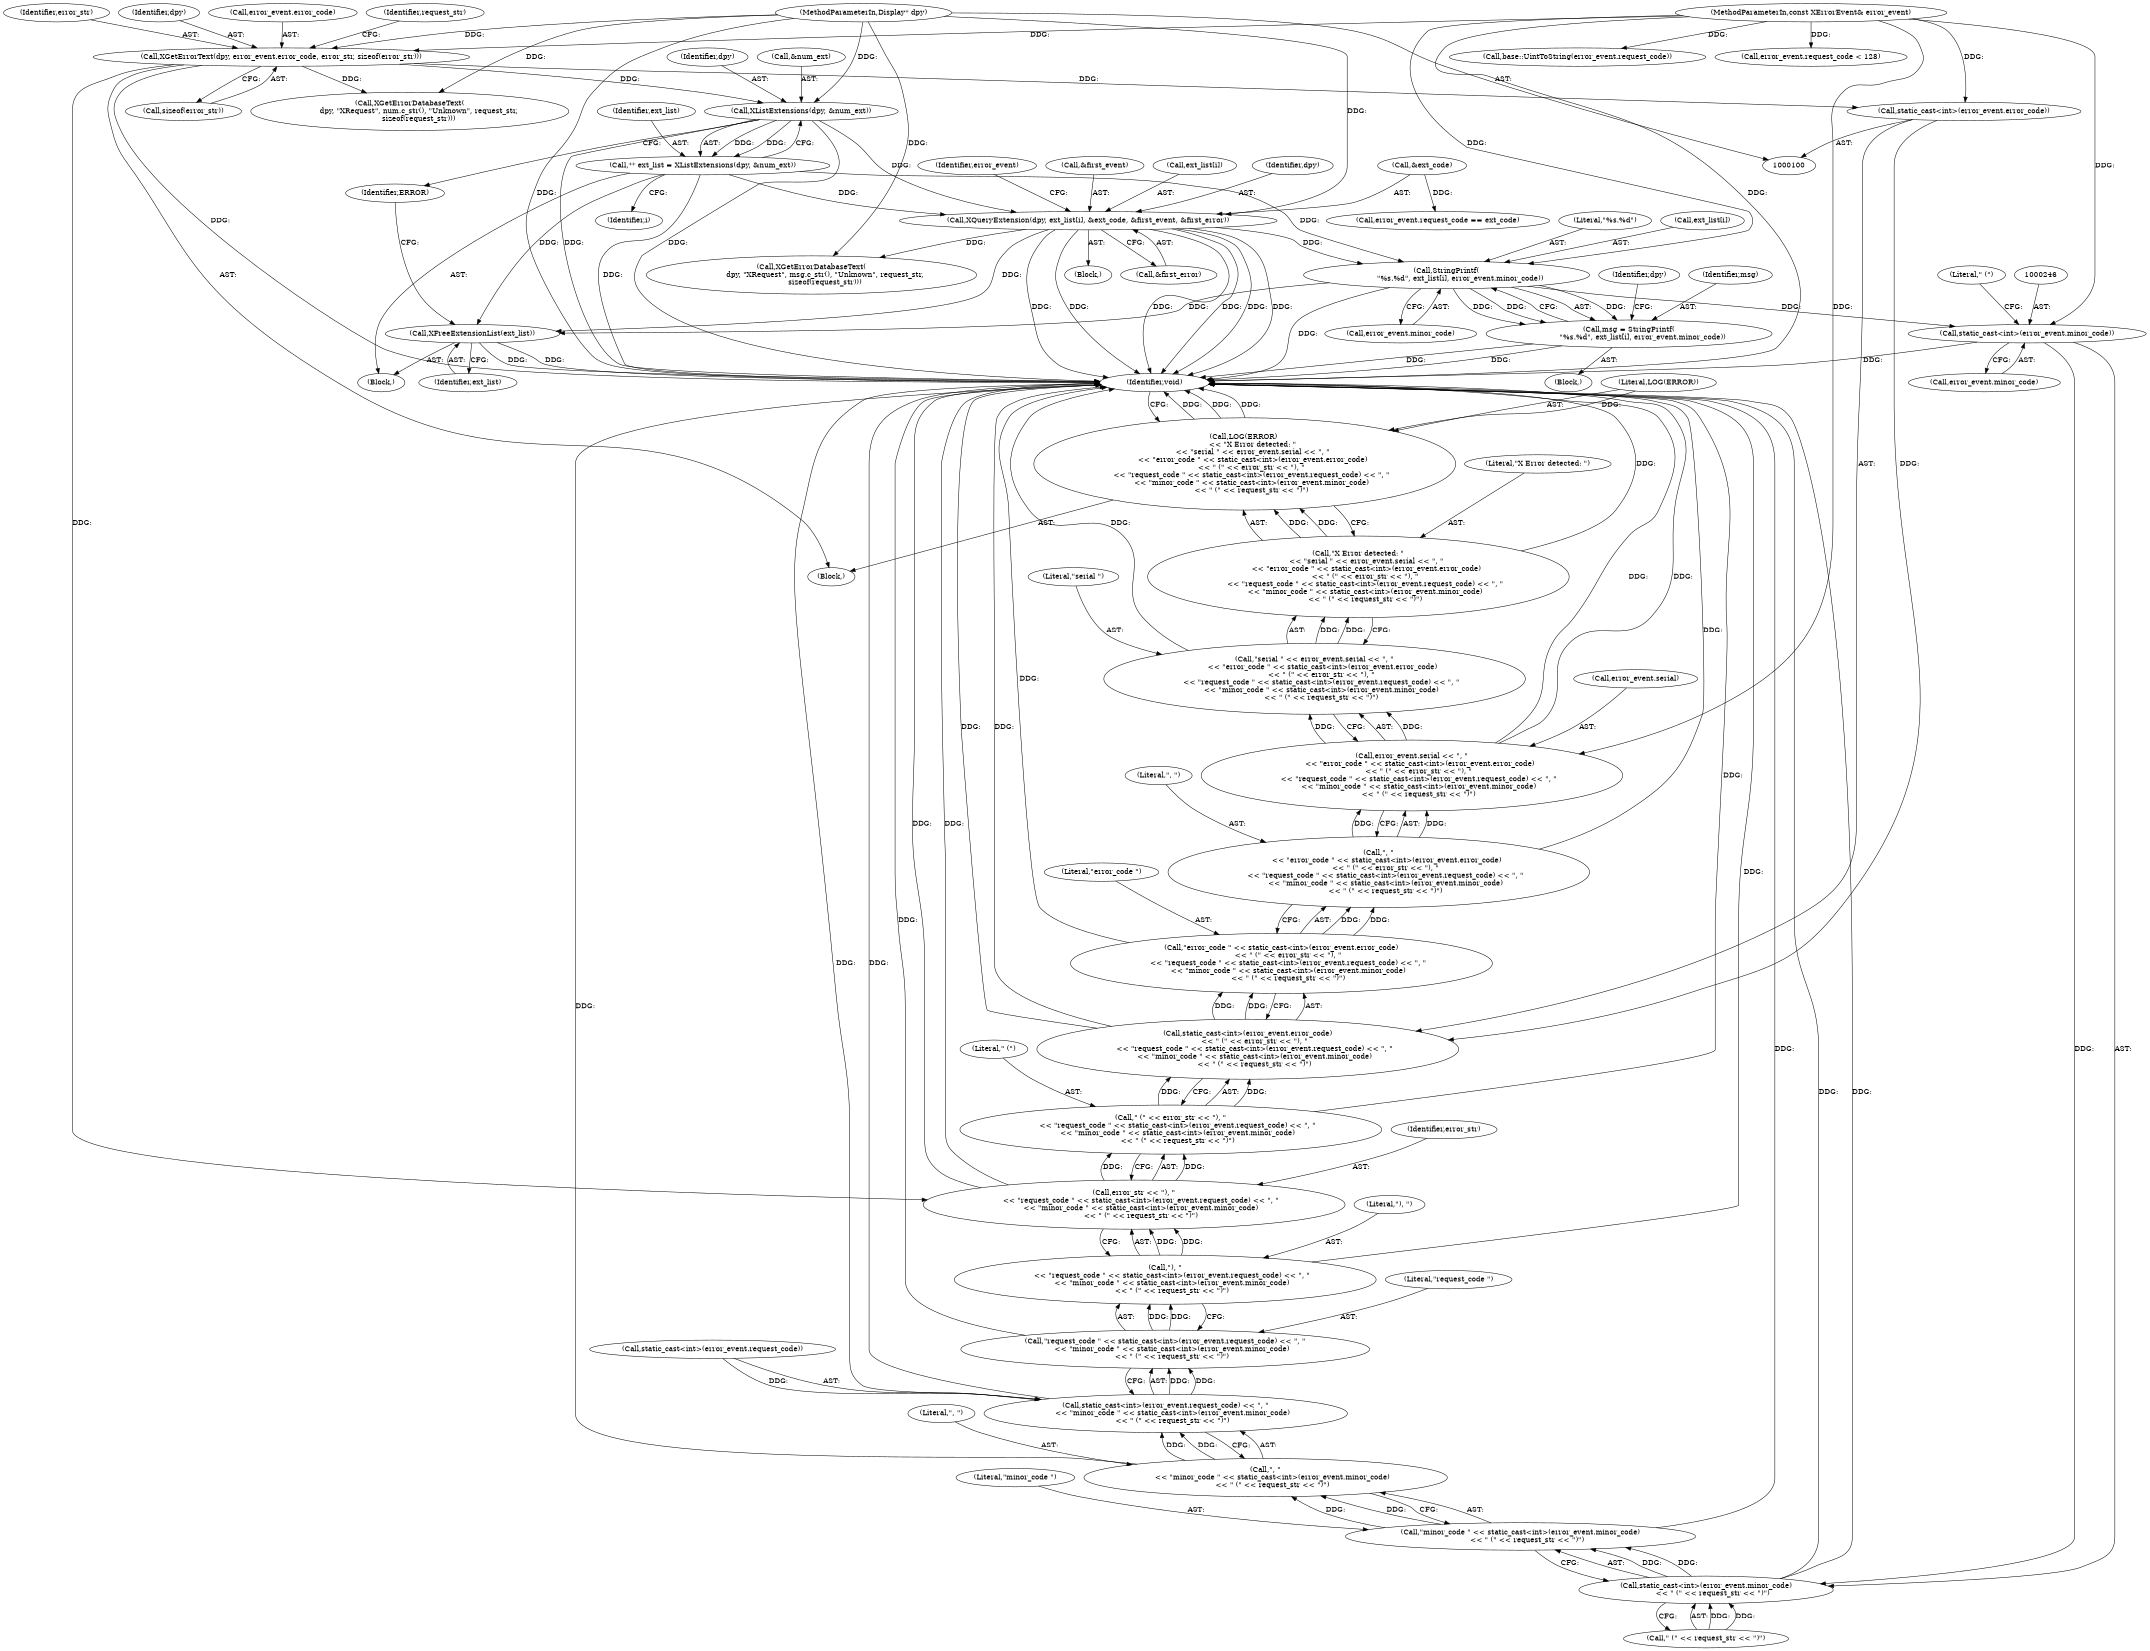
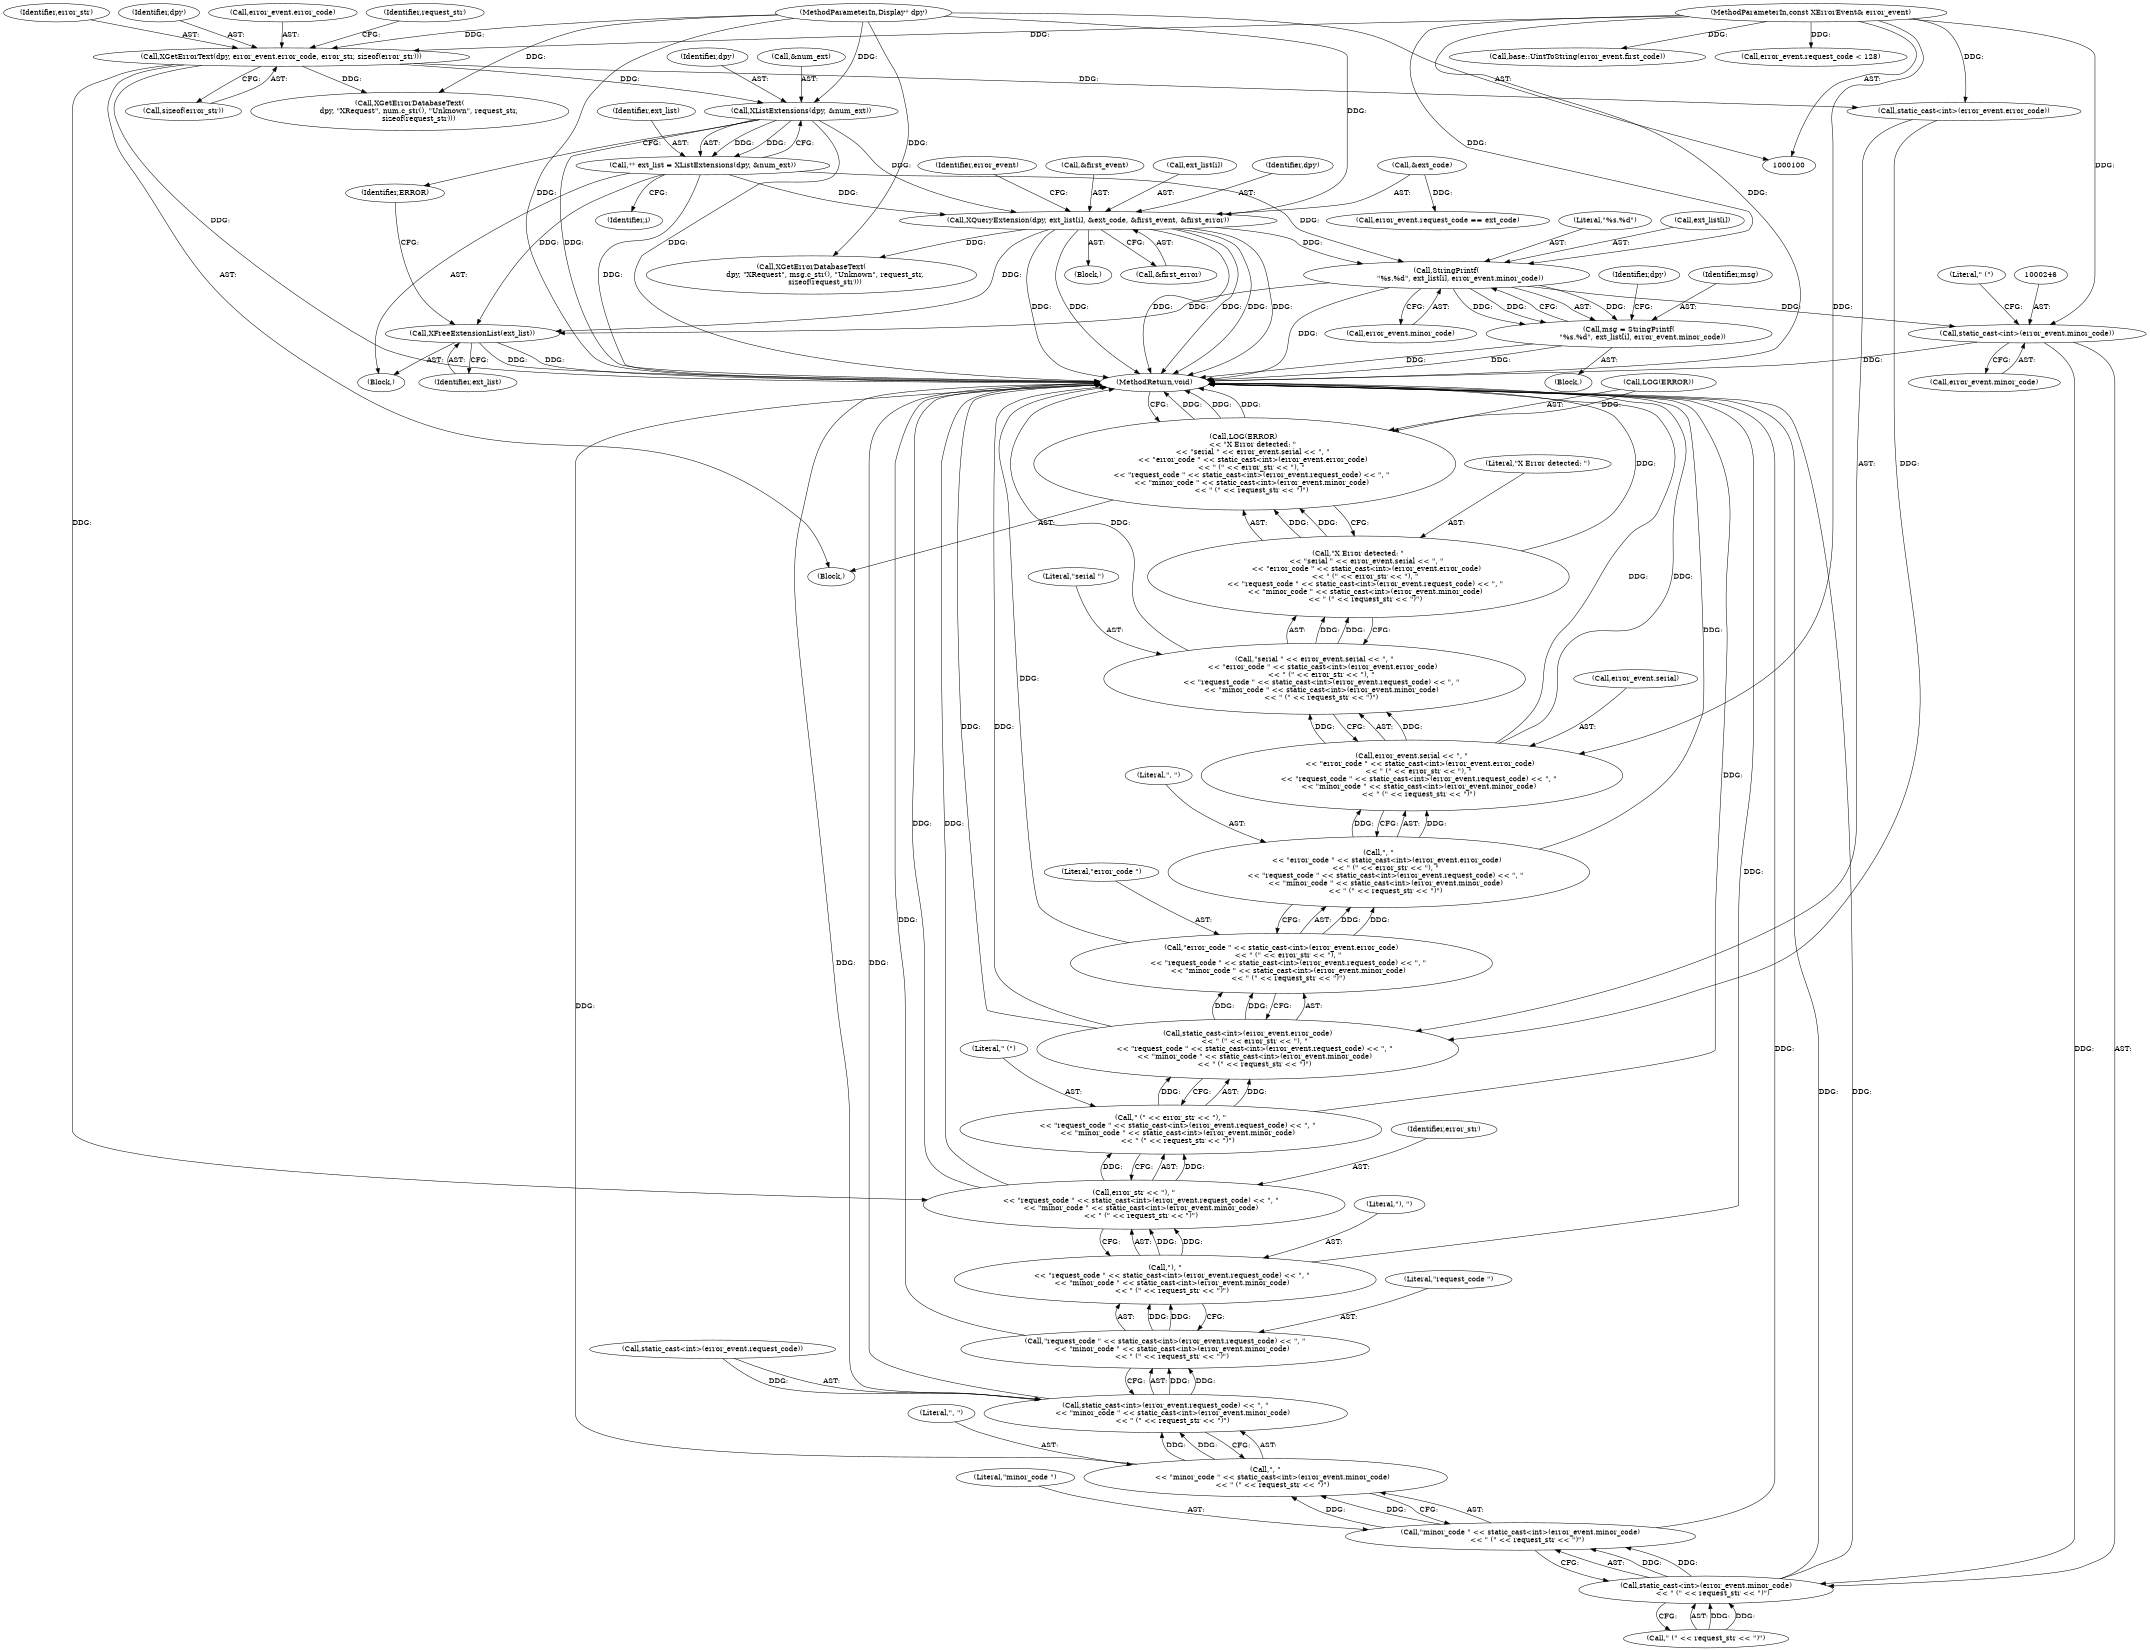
(1578, 57) -> (1578, 57)
(1857, 133) -> (1875, 74)
(1155, 383) -> (1155, 383)
(1659, 383) -> (1659, 383)
